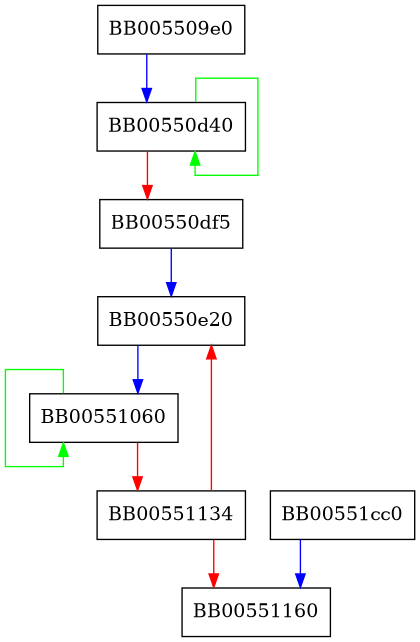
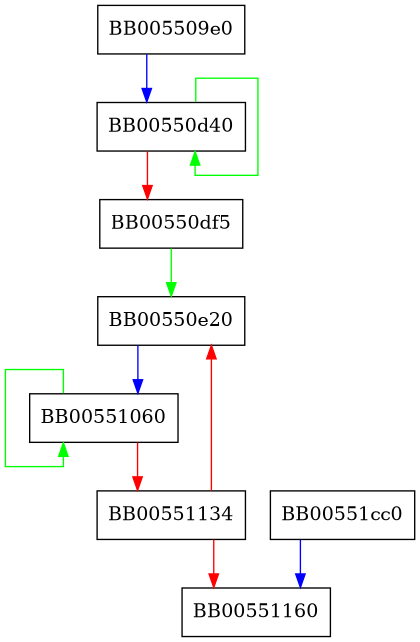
(171, 266) -> (171, 266)
